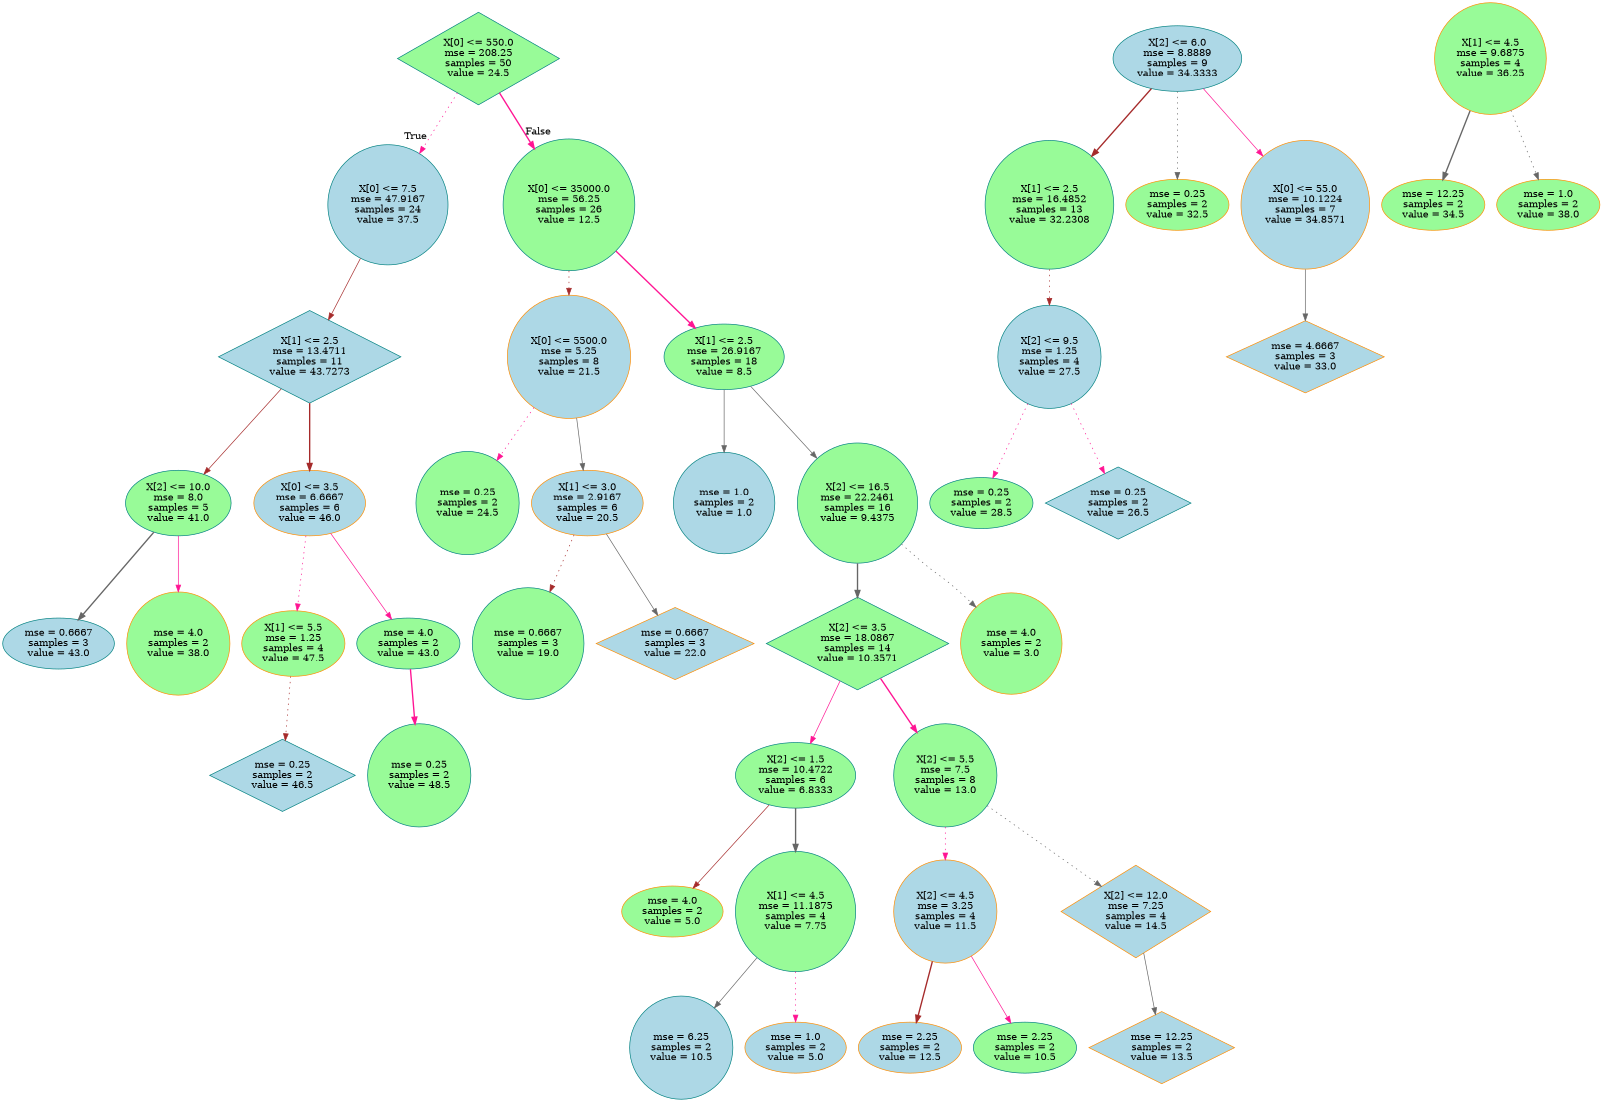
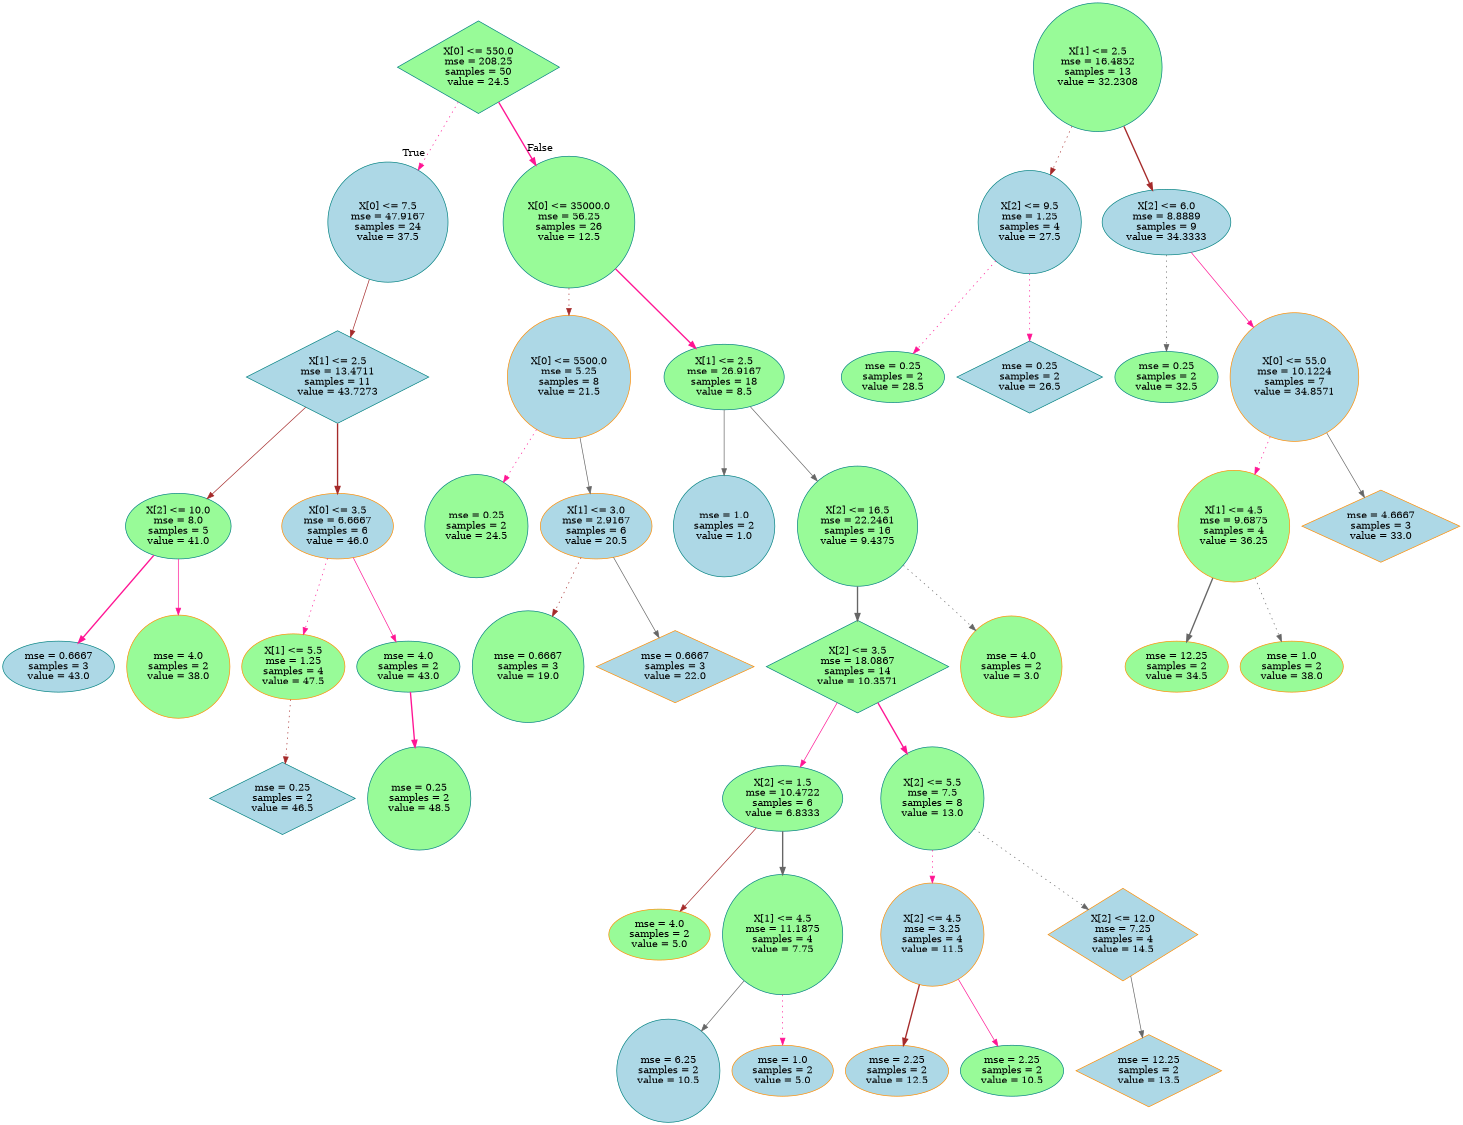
(1124, 120) -> (1137, 155)
(1177, 205) -> (1166, 377)
none -> (1264, 452)
(118, 573) -> (118, 596)
